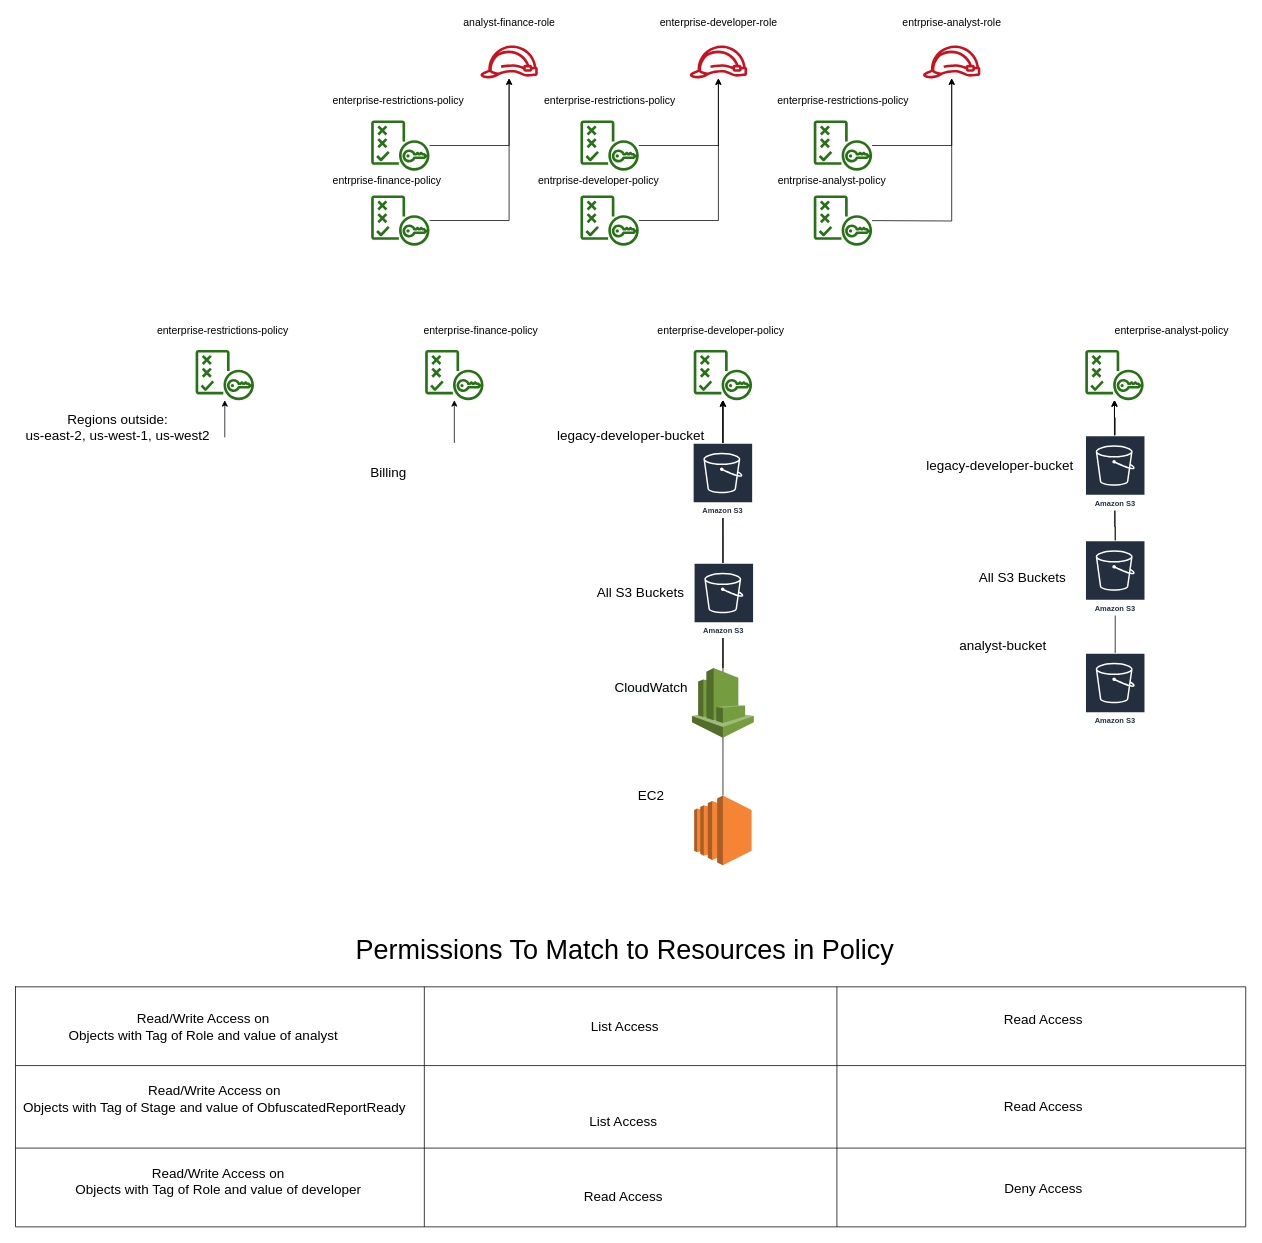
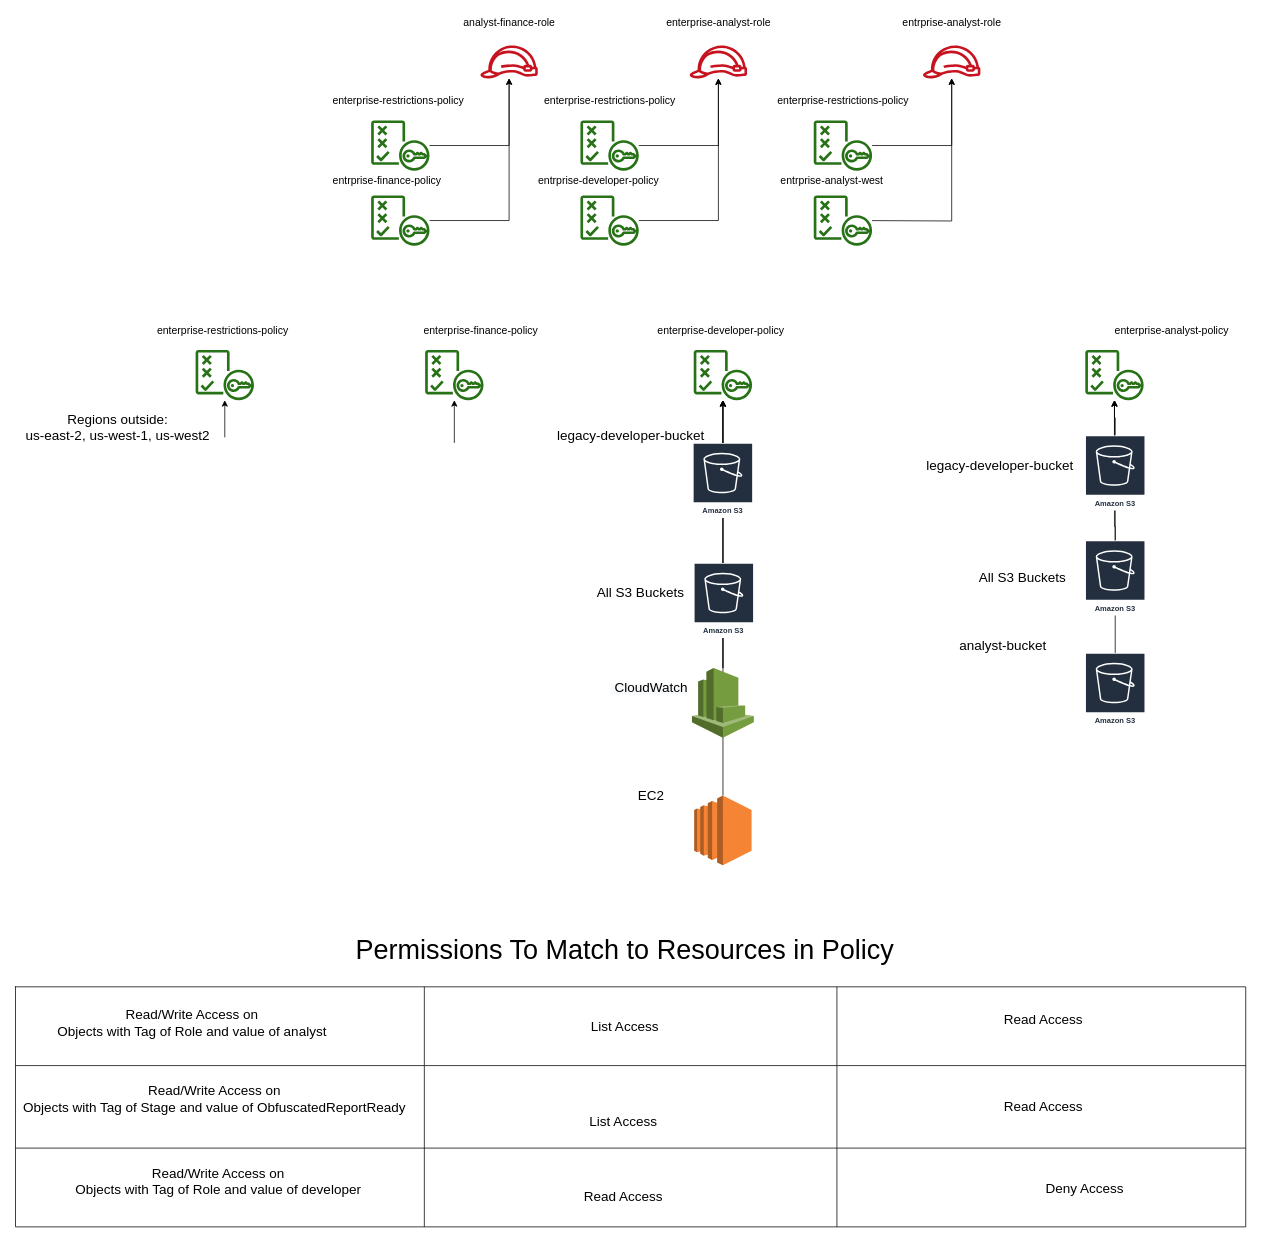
(719, 23) -> (719, 23)
(832, 180) -> (832, 180)
(388, 473) -> none
(203, 1027) -> (192, 1023)
(1043, 1189) -> (1084, 1189)
